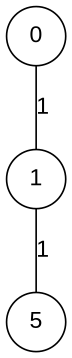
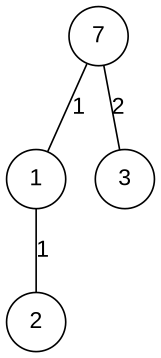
(36, 36) -> (99, 36)
none -> (125, 179)
(36, 322) -> (36, 322)
